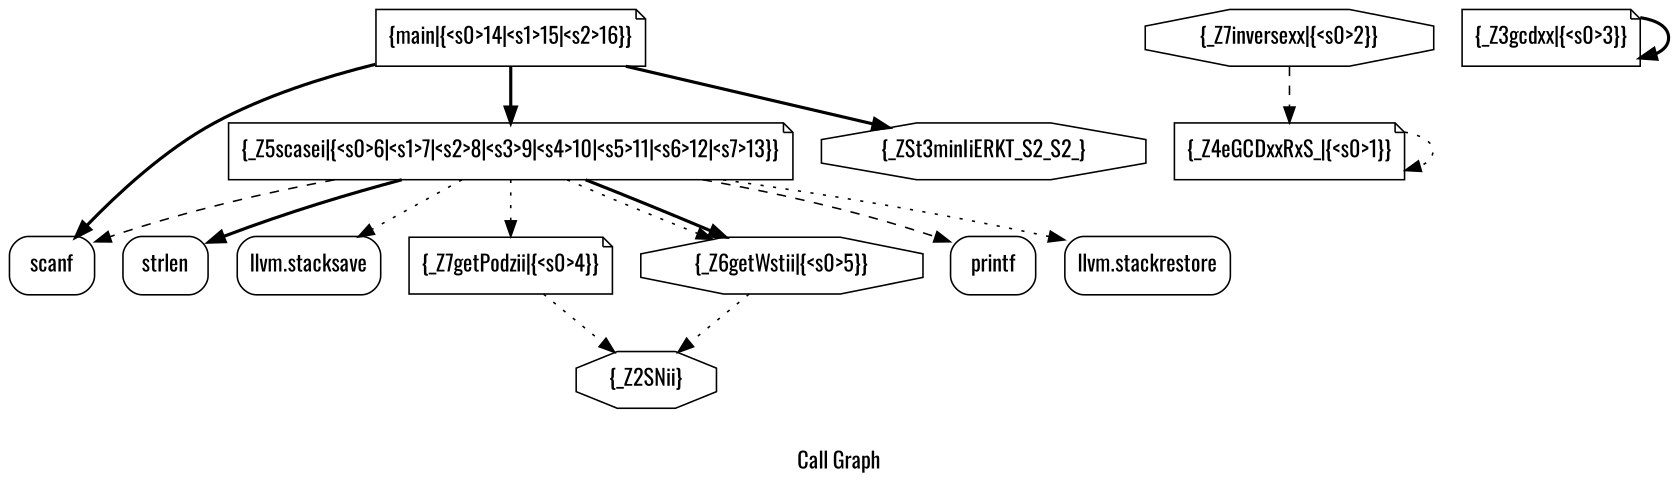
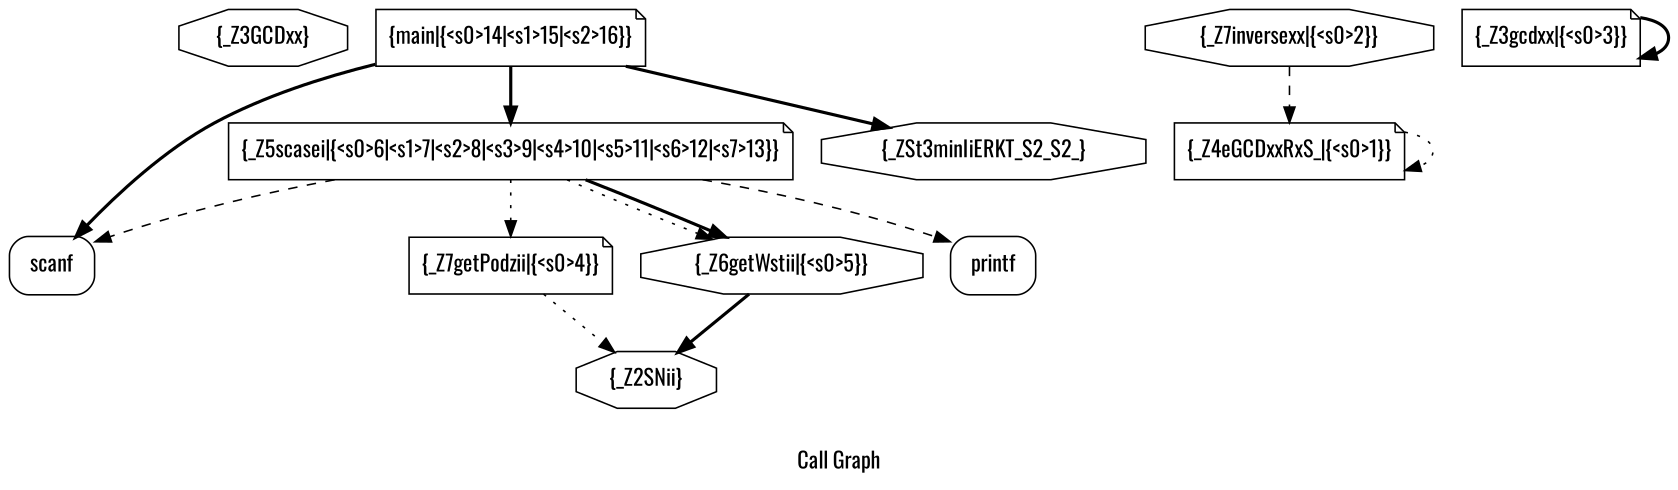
none -> (263, 38)
(166, 266) -> none
(309, 266) -> none
(1148, 266) -> none
(720, 318) -> (720, 318)
